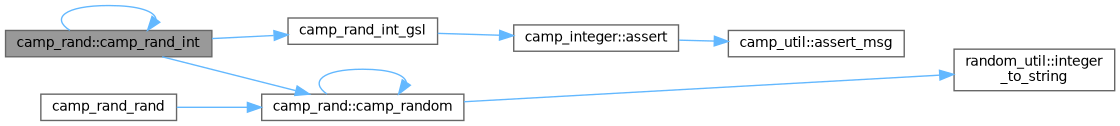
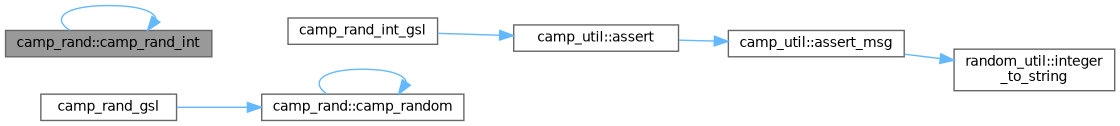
(243, 37) -> none
(596, 38) -> (596, 38)
(229, 74) -> none
(702, 88) -> (922, 56)
(109, 107) -> (109, 107)
